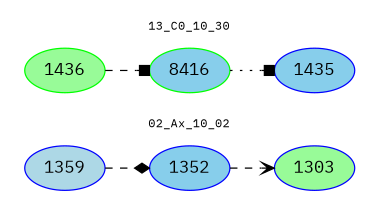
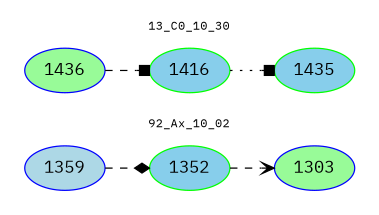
(65, 70) -> (65, 70)
(190, 70) -> (190, 70)
(315, 70) -> (315, 70)
(190, 124) -> (190, 124)
(190, 168) -> (190, 168)
